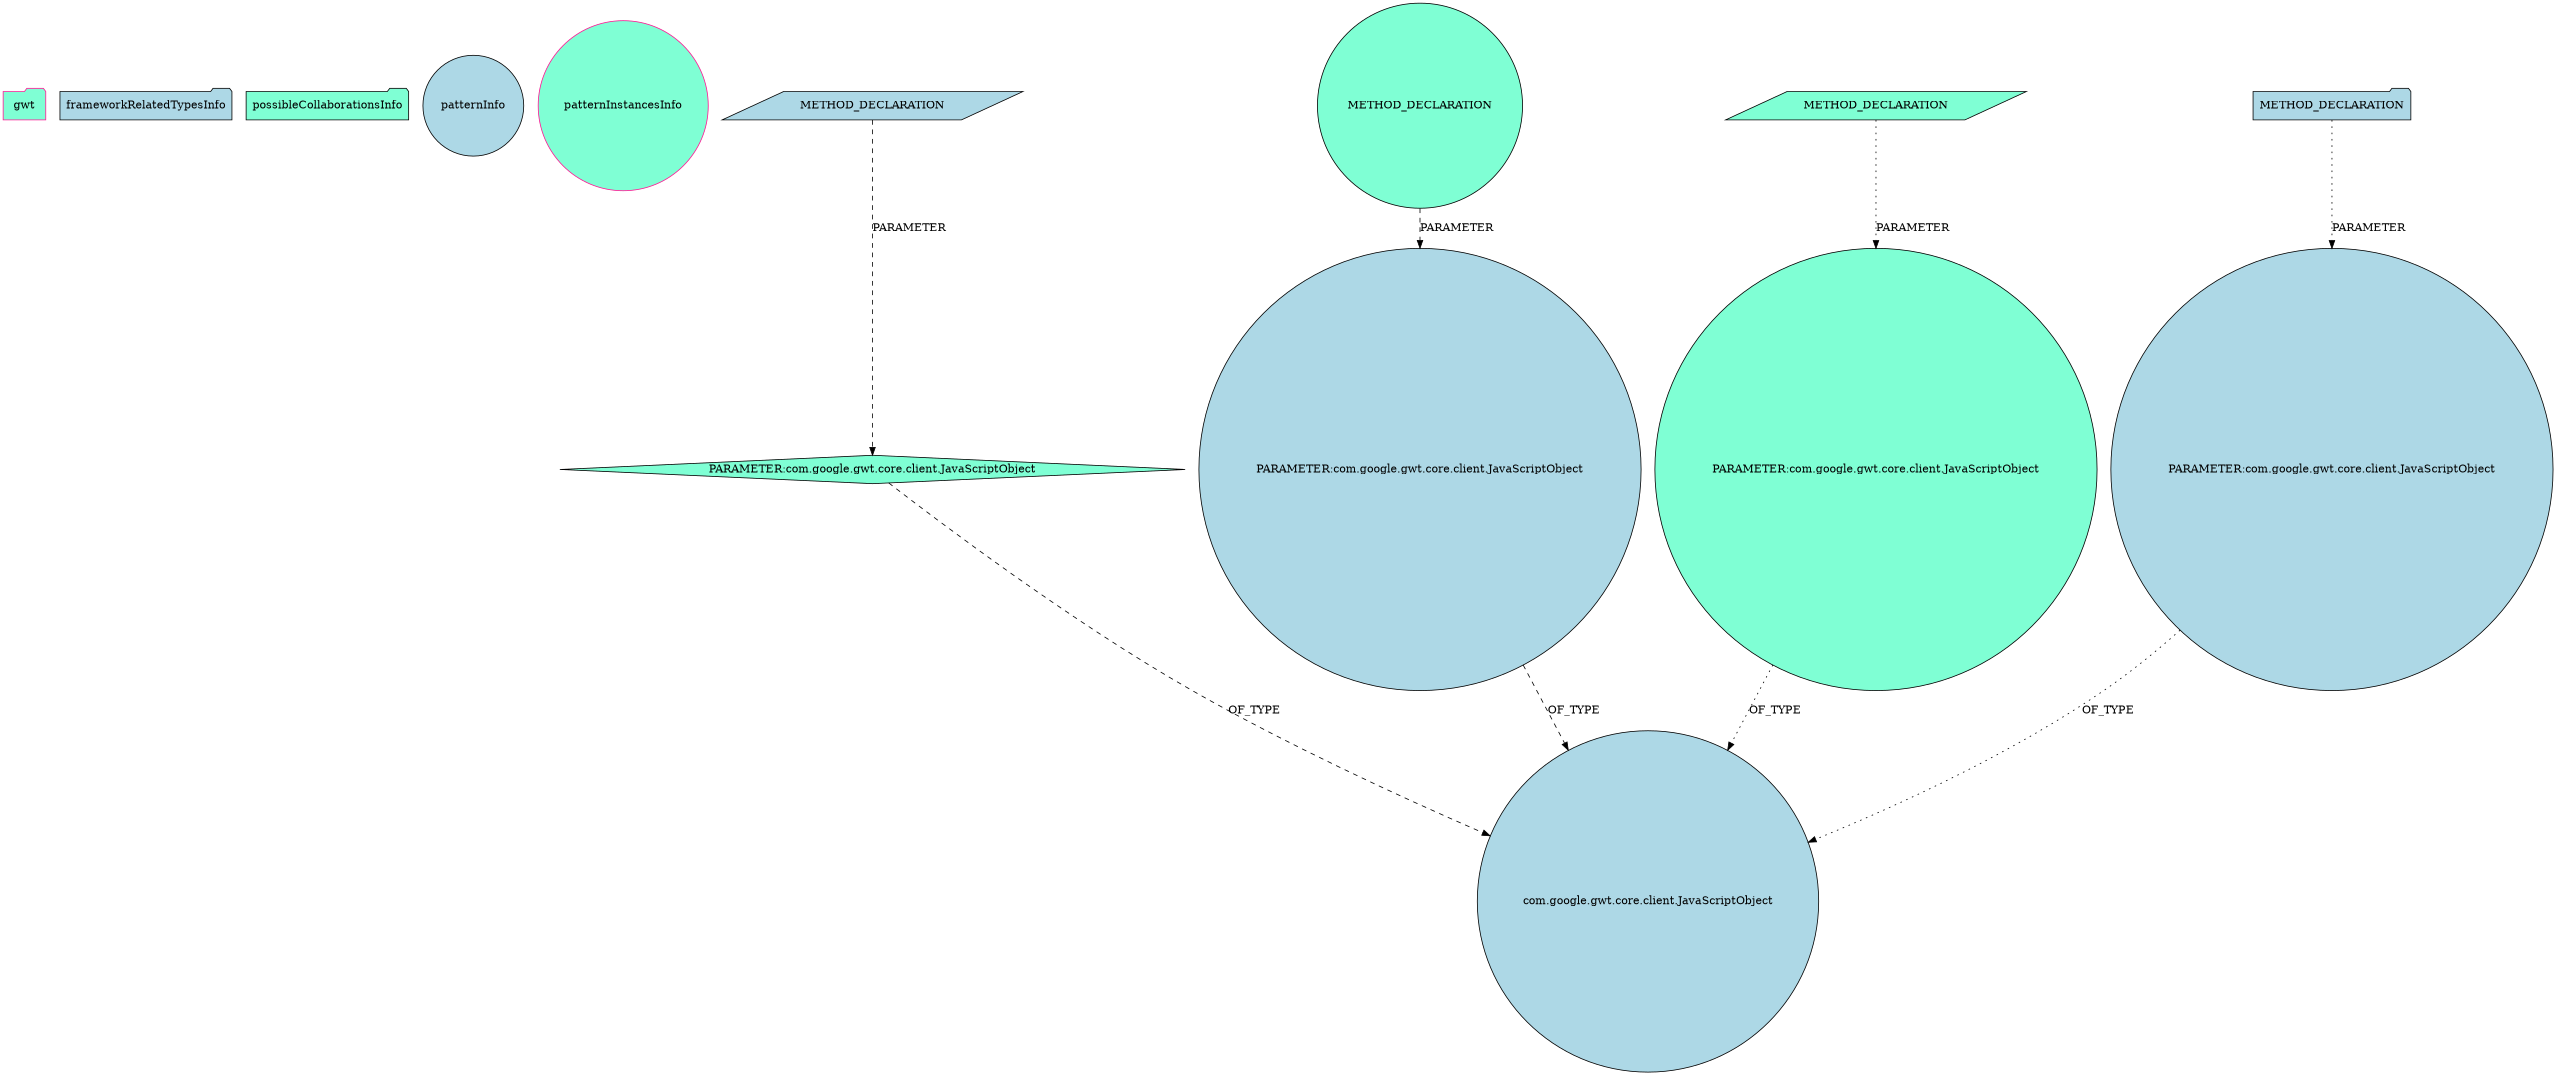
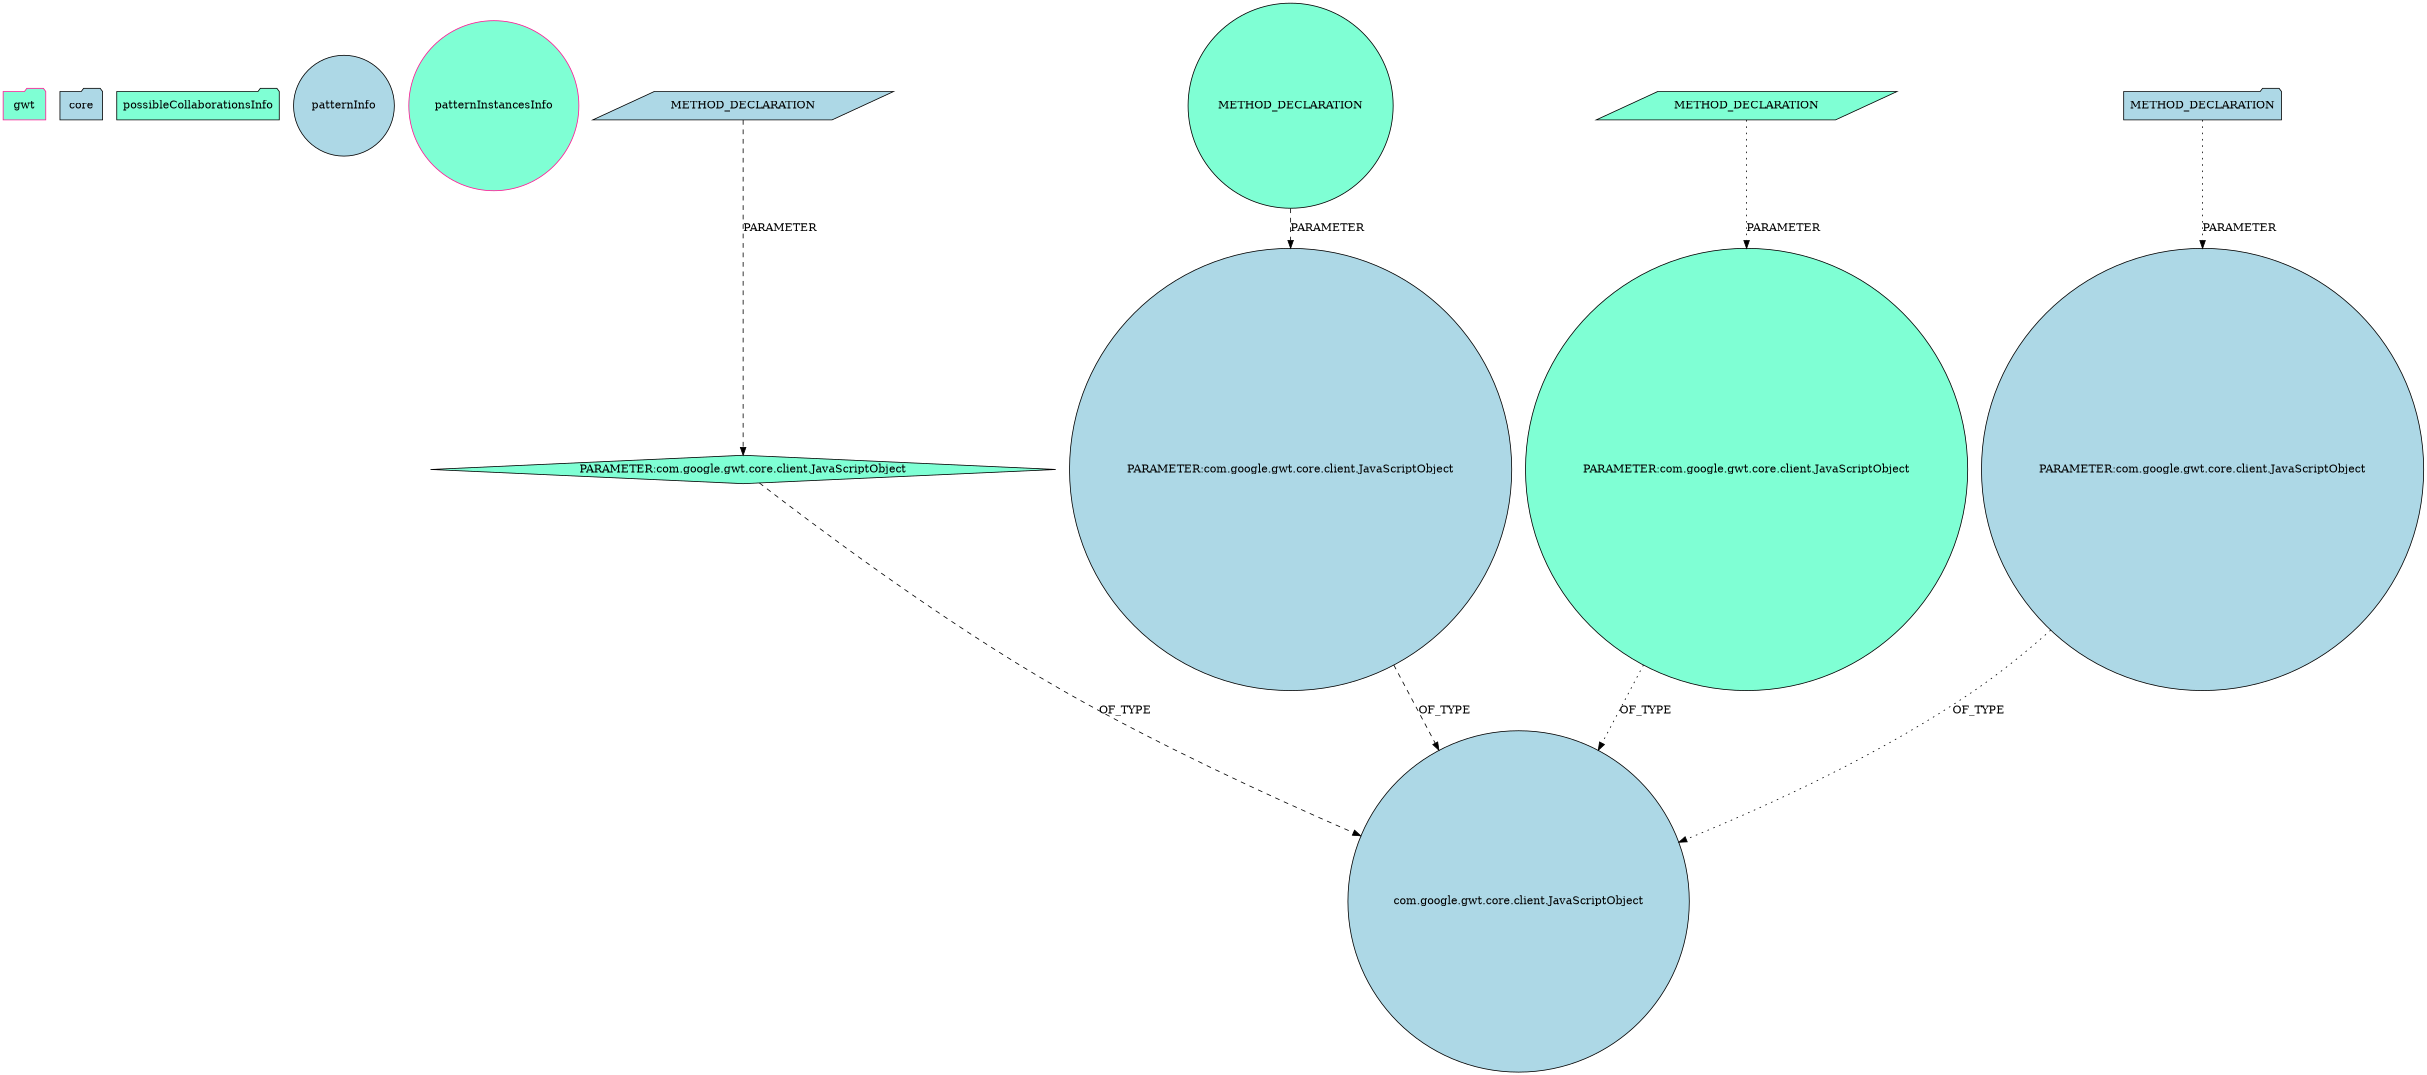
(146, 106) -> (81, 106)
